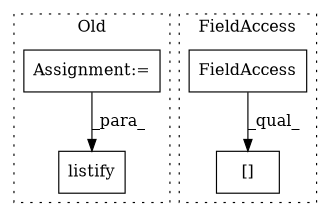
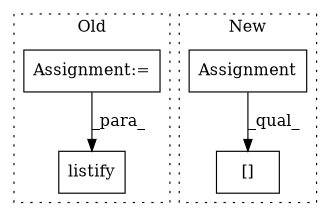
(248, 27) -> (248, 27)
(248, 71) -> (248, 71)
